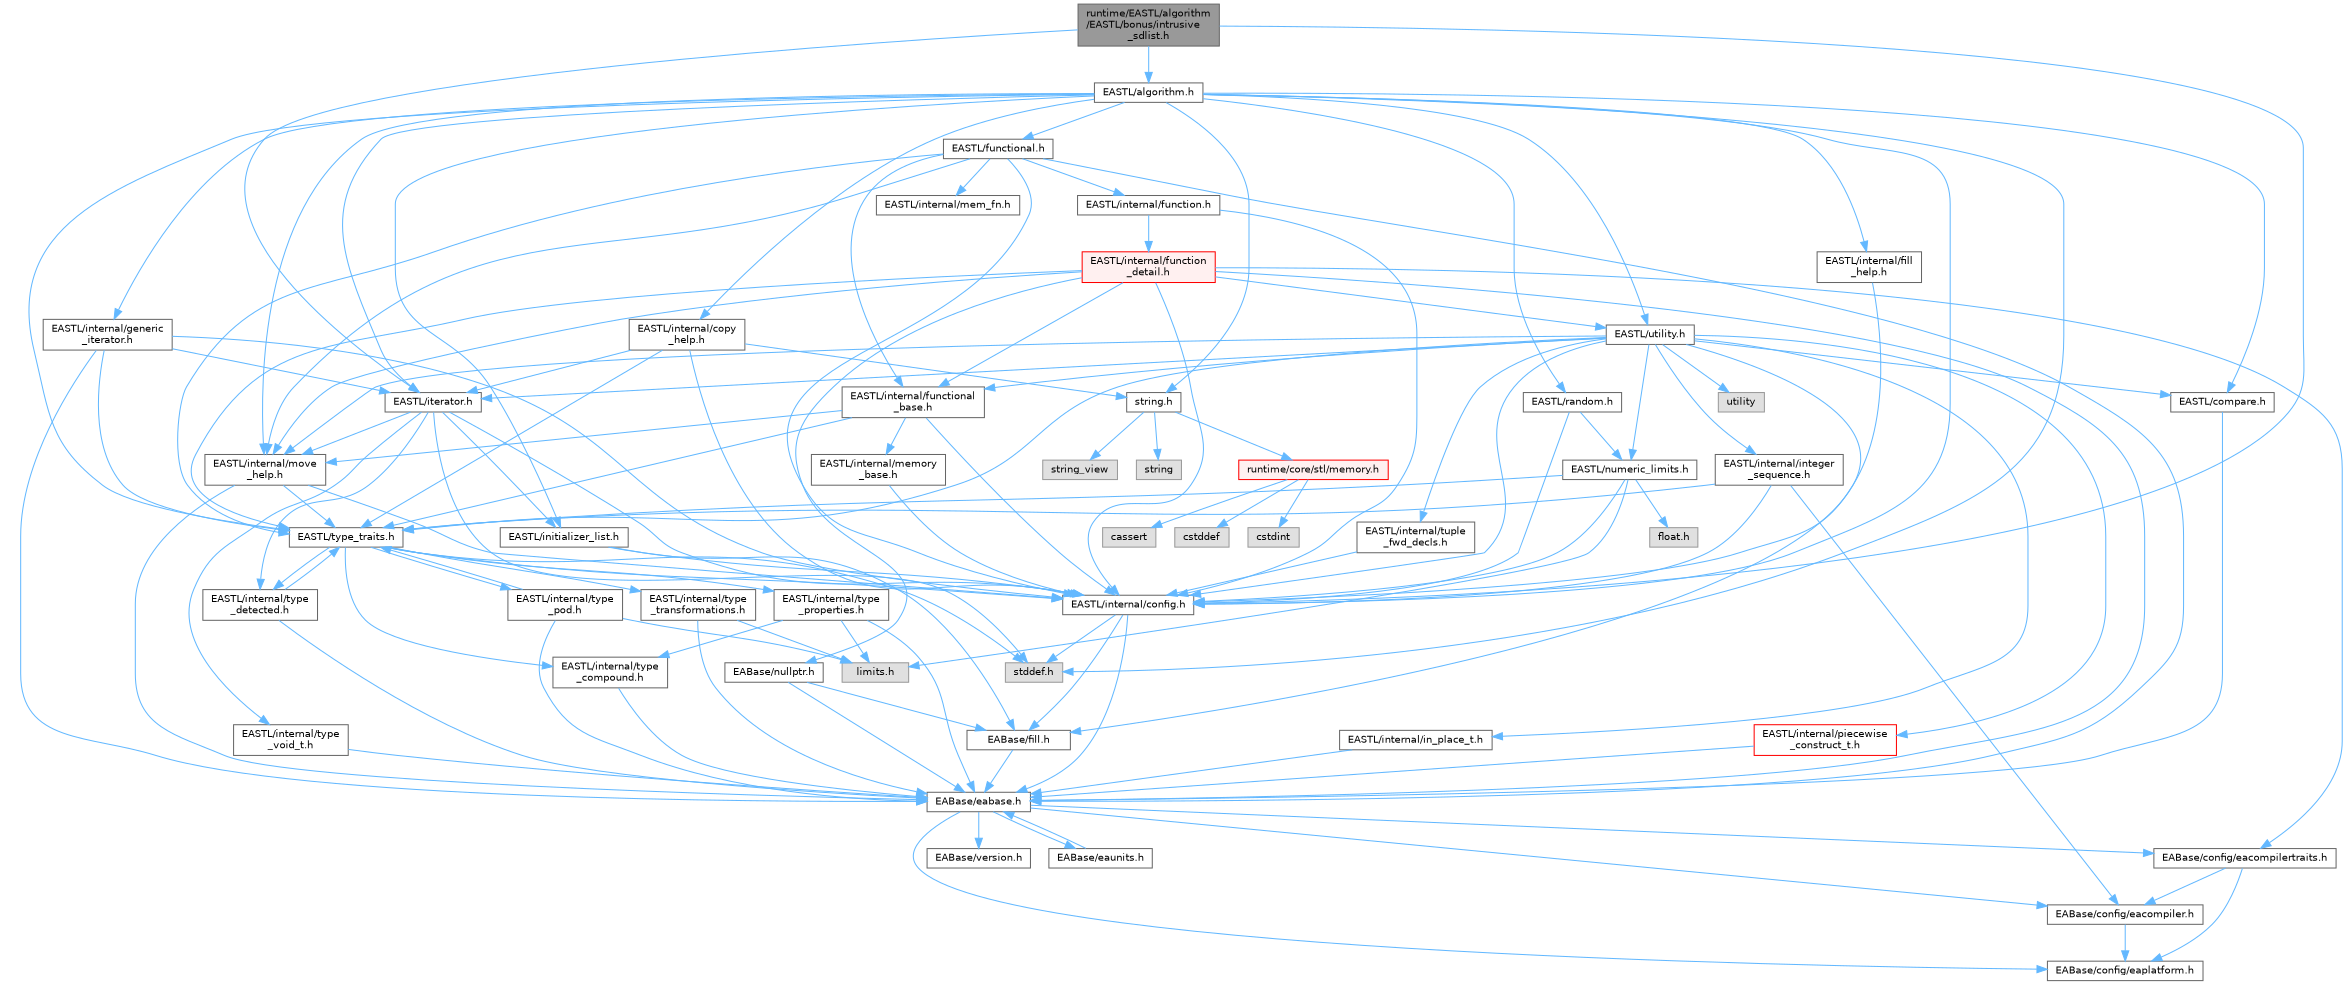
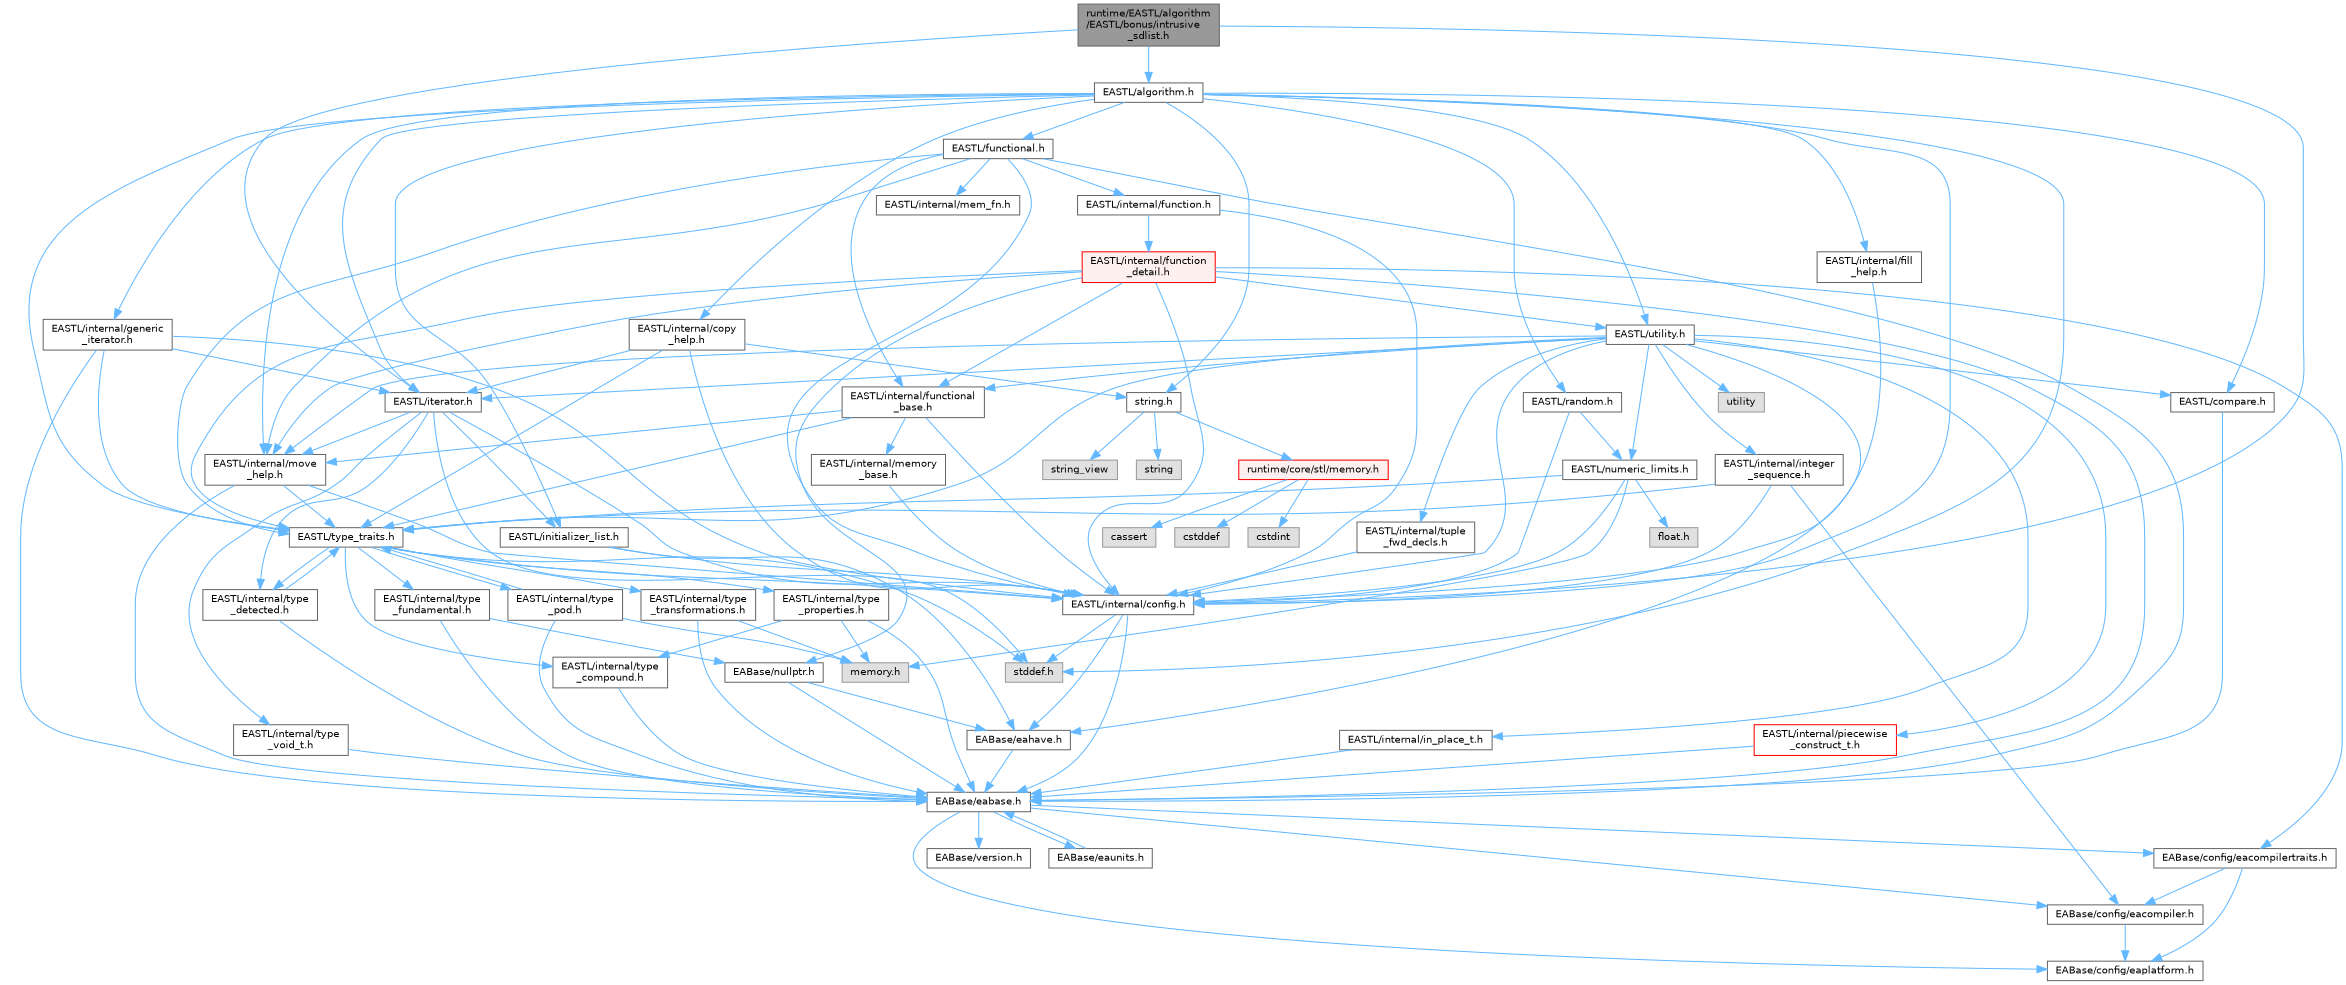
none -> (432, 605)
(875, 673) -> (875, 673)
(1019, 740) -> (1019, 740)
